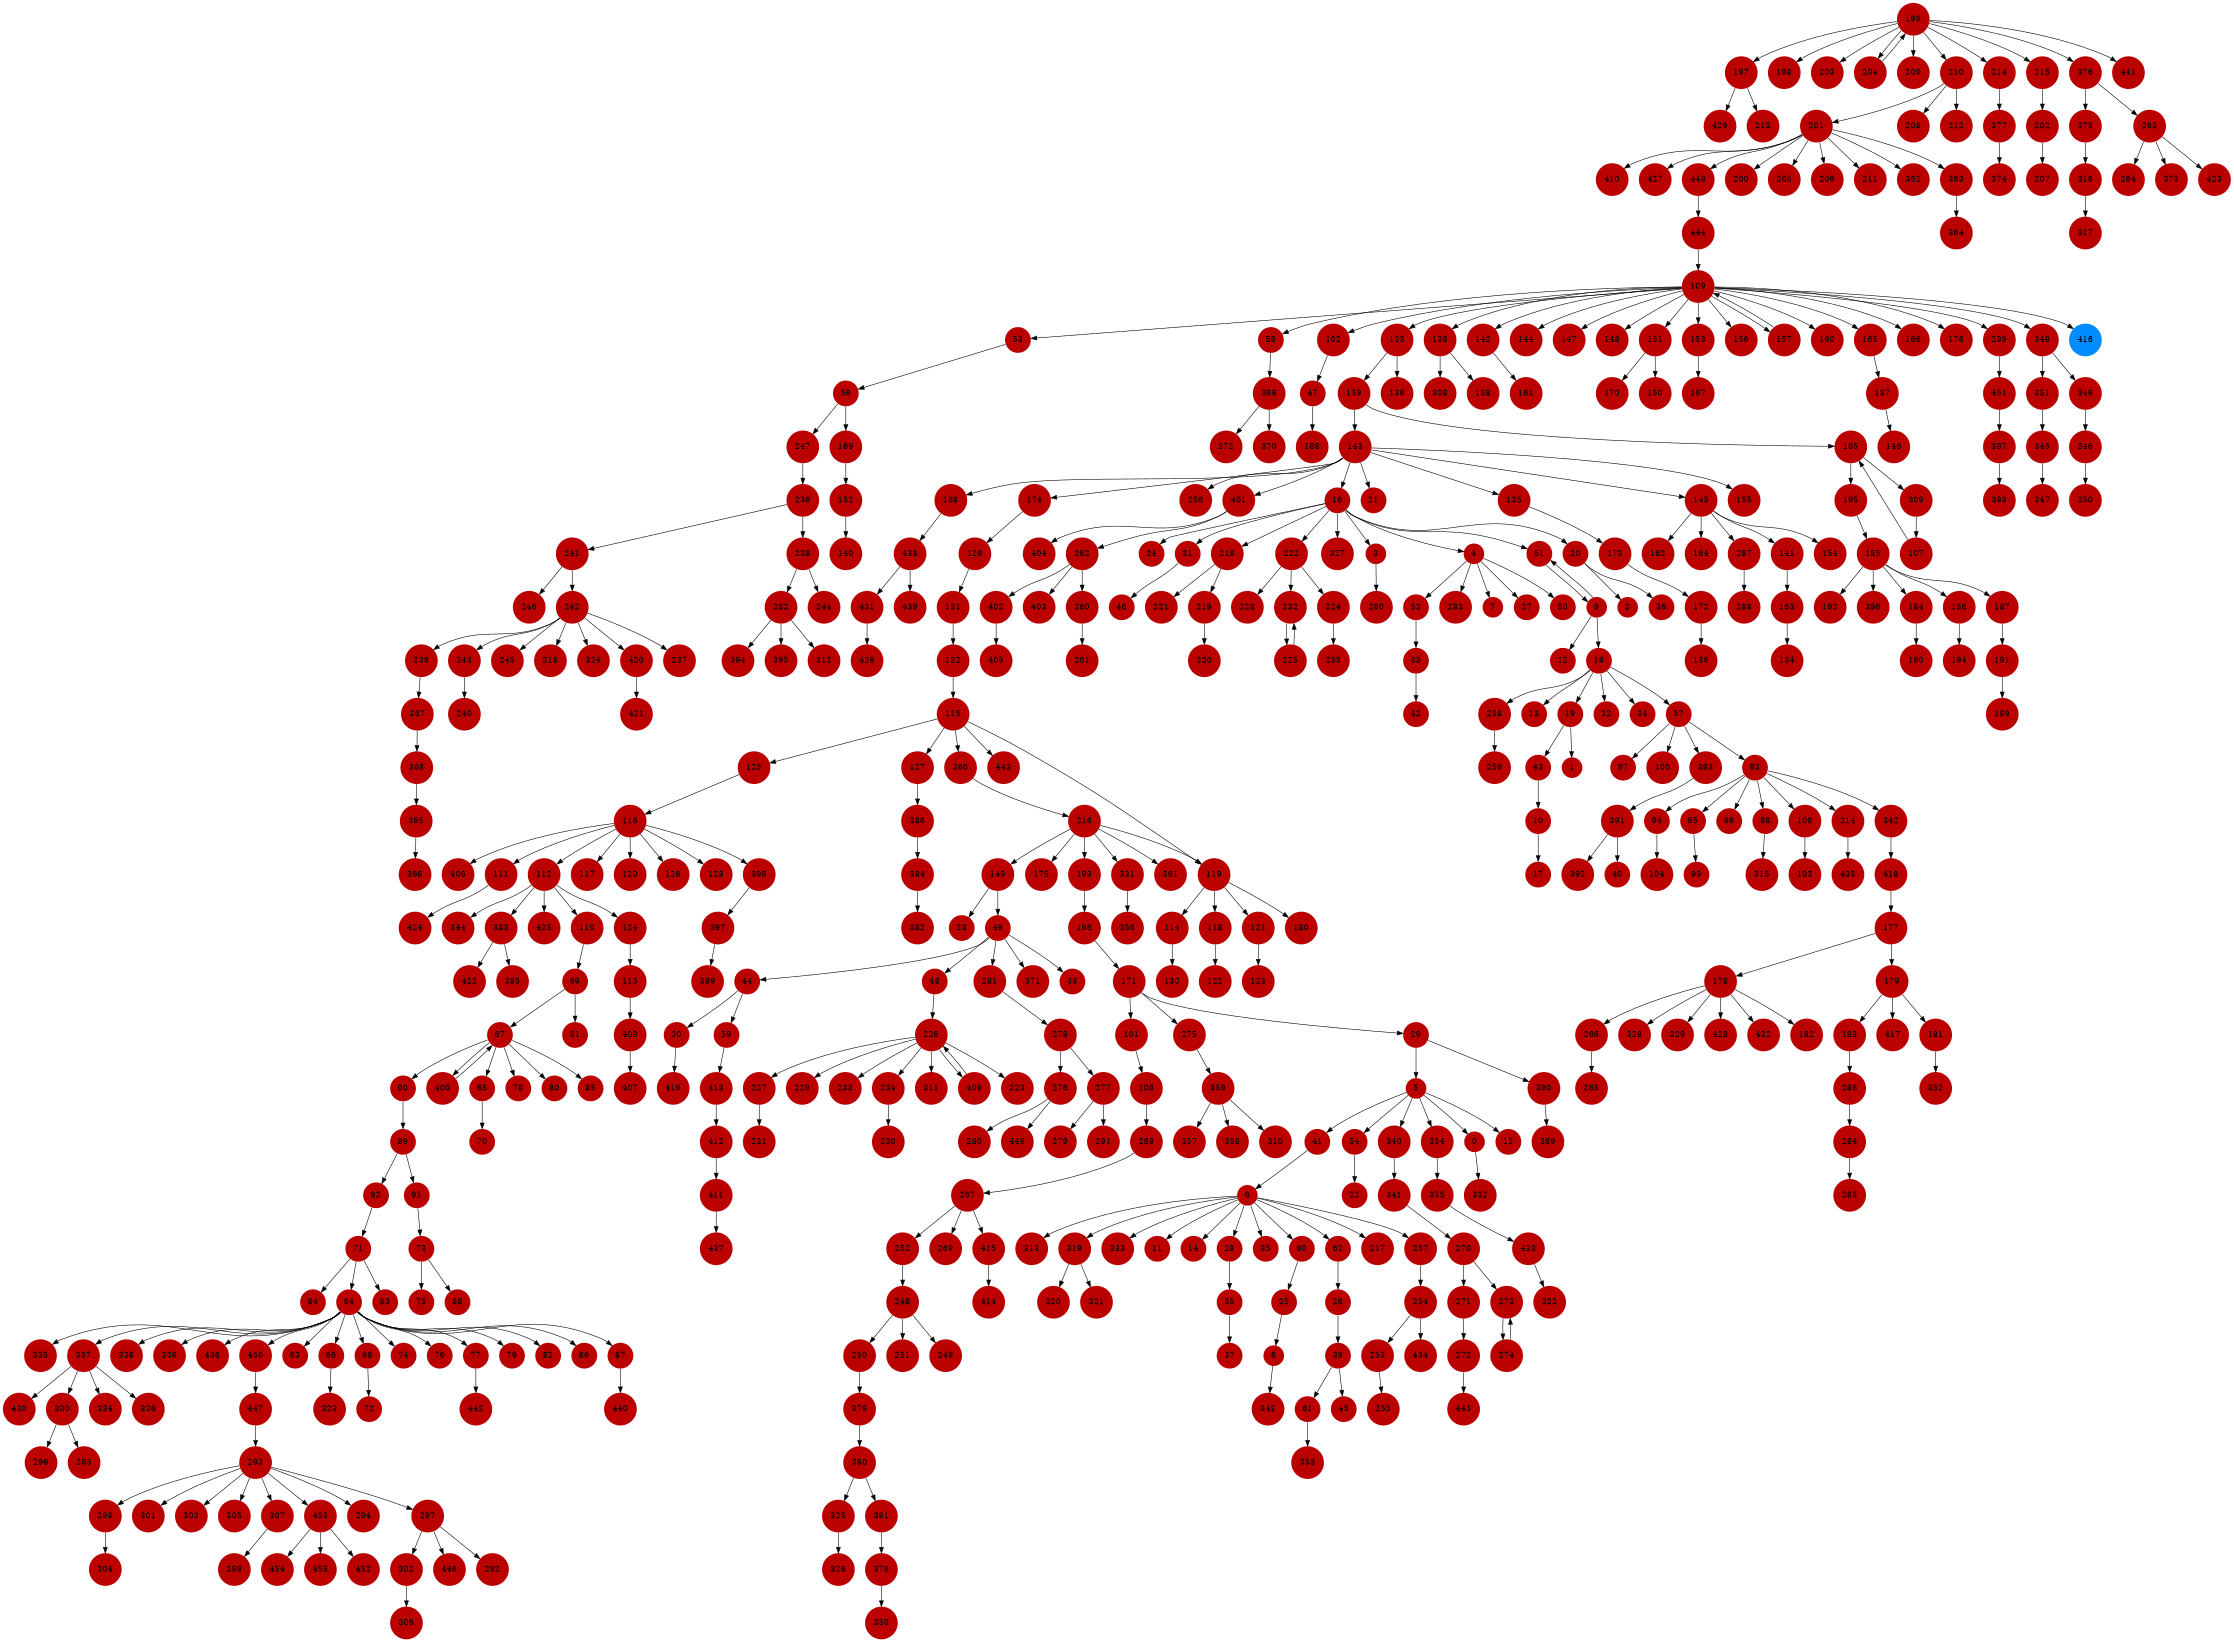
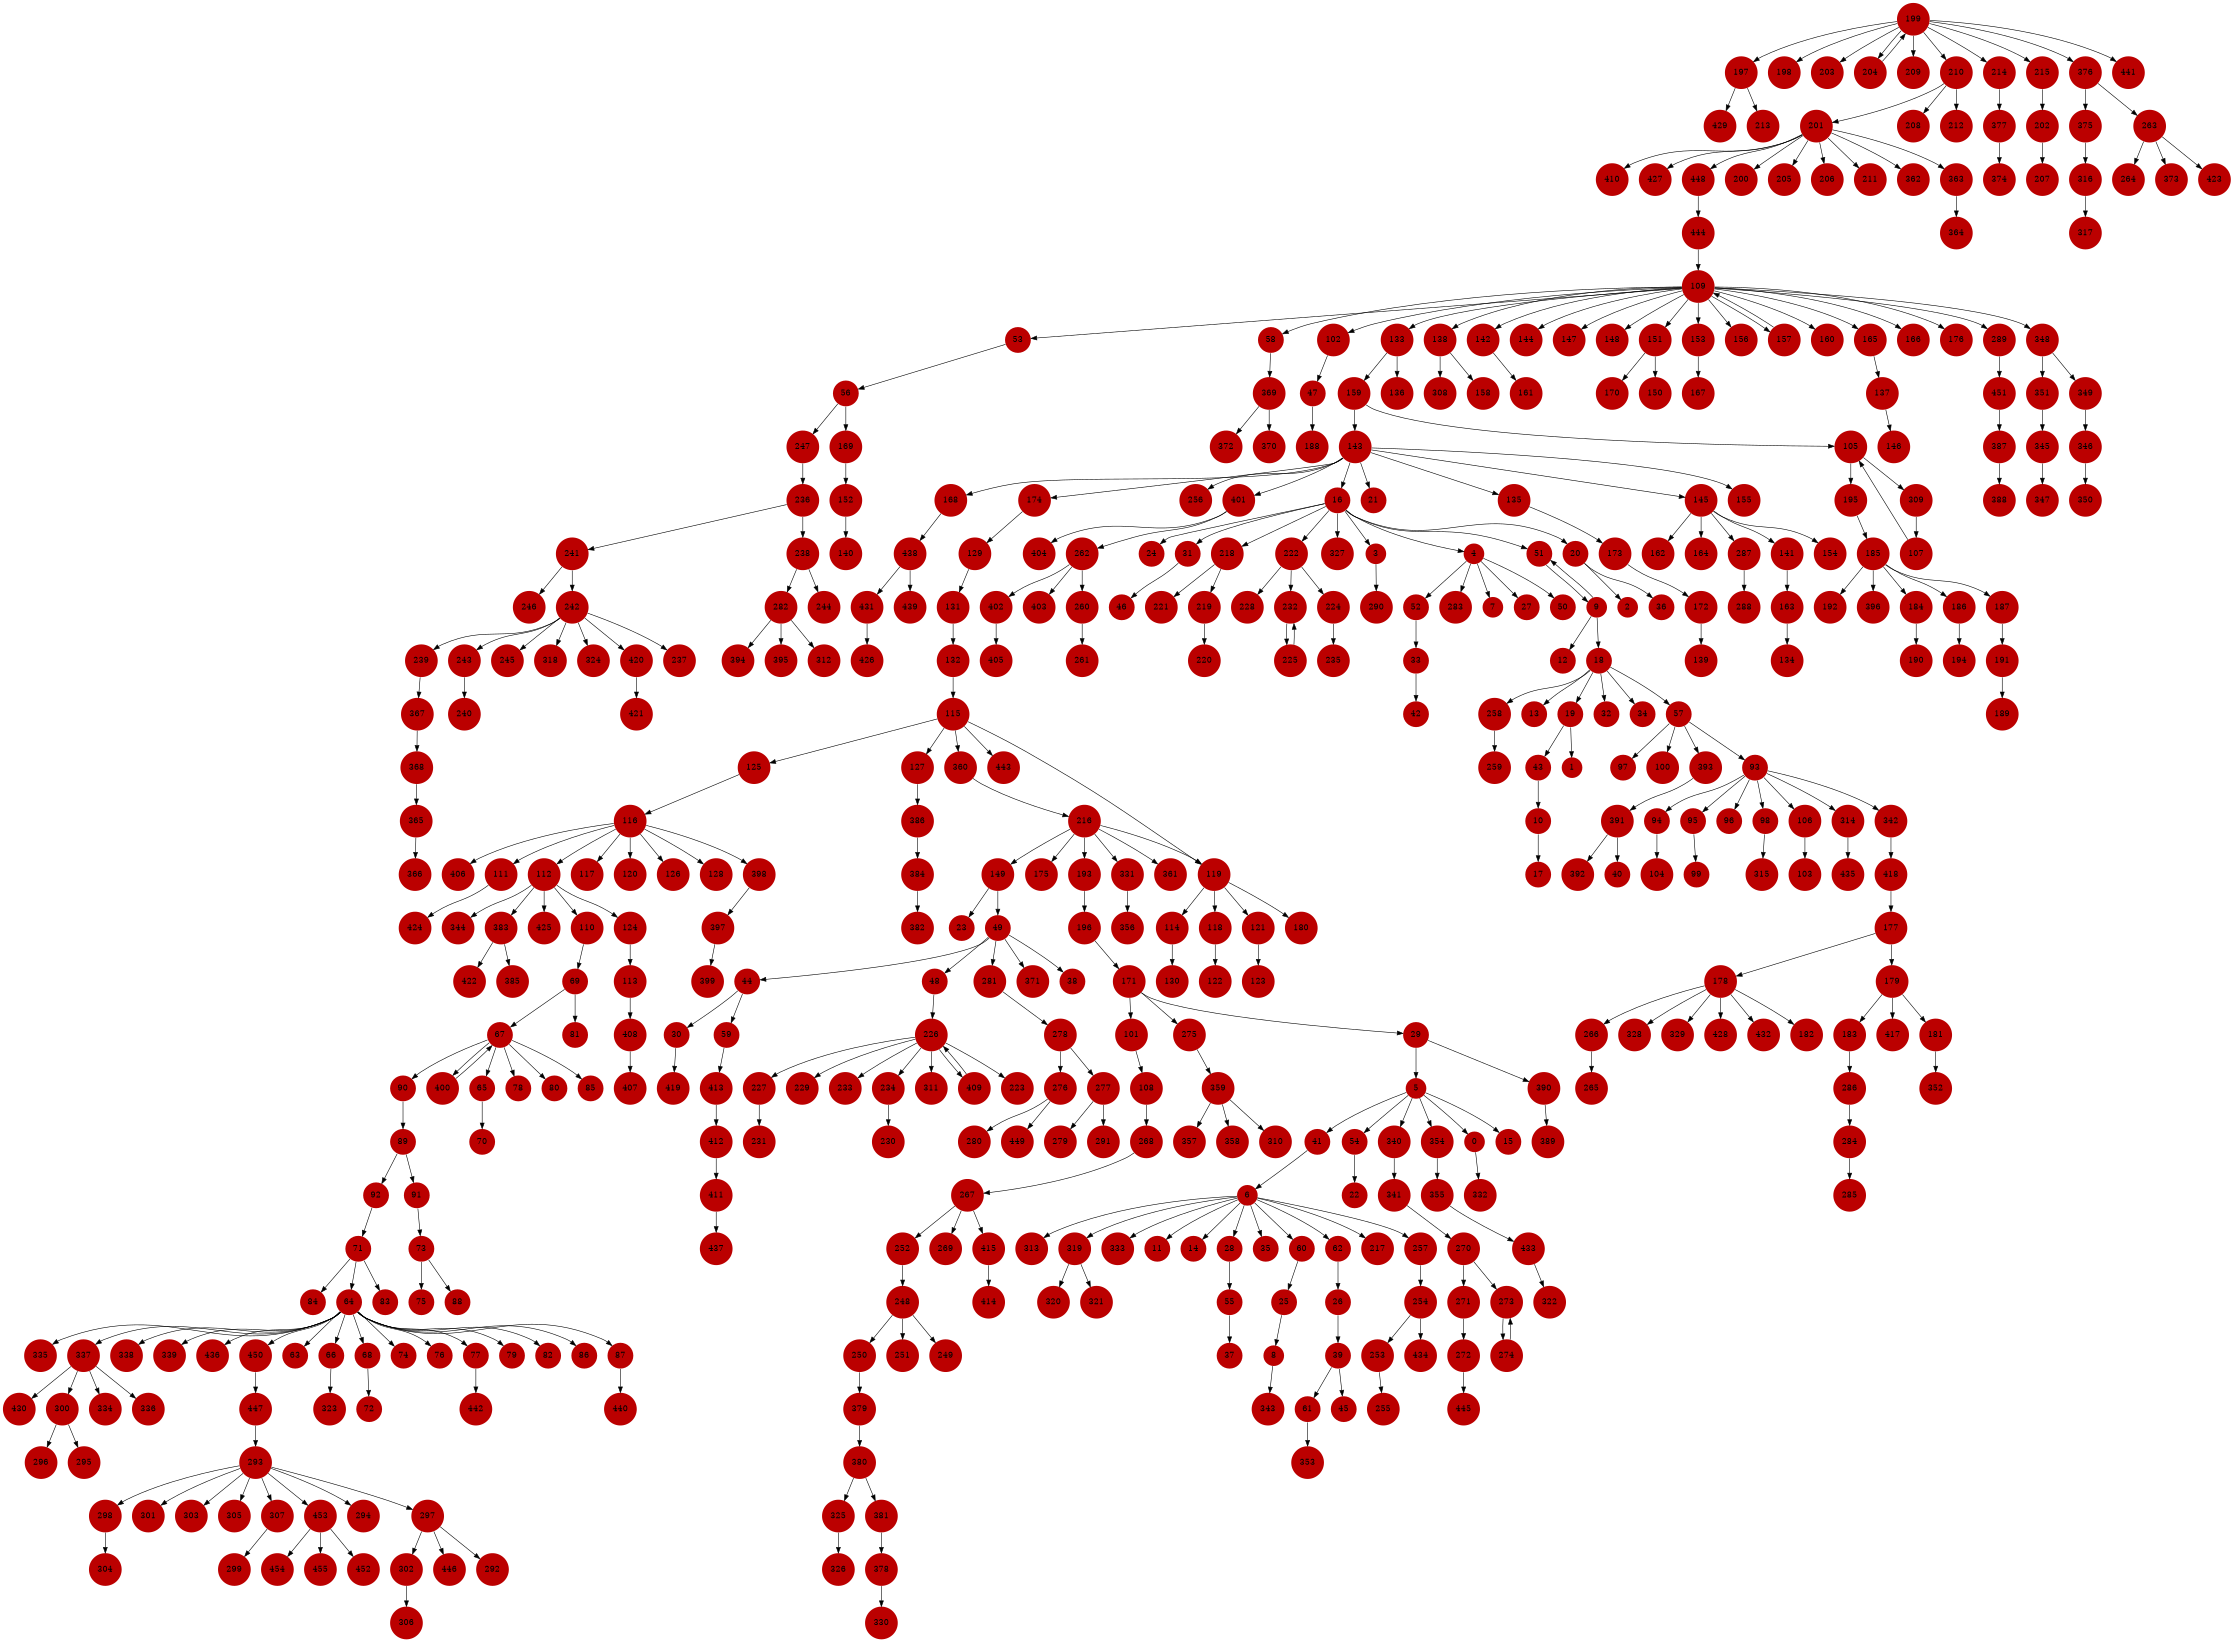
(2085, 340) -> none
